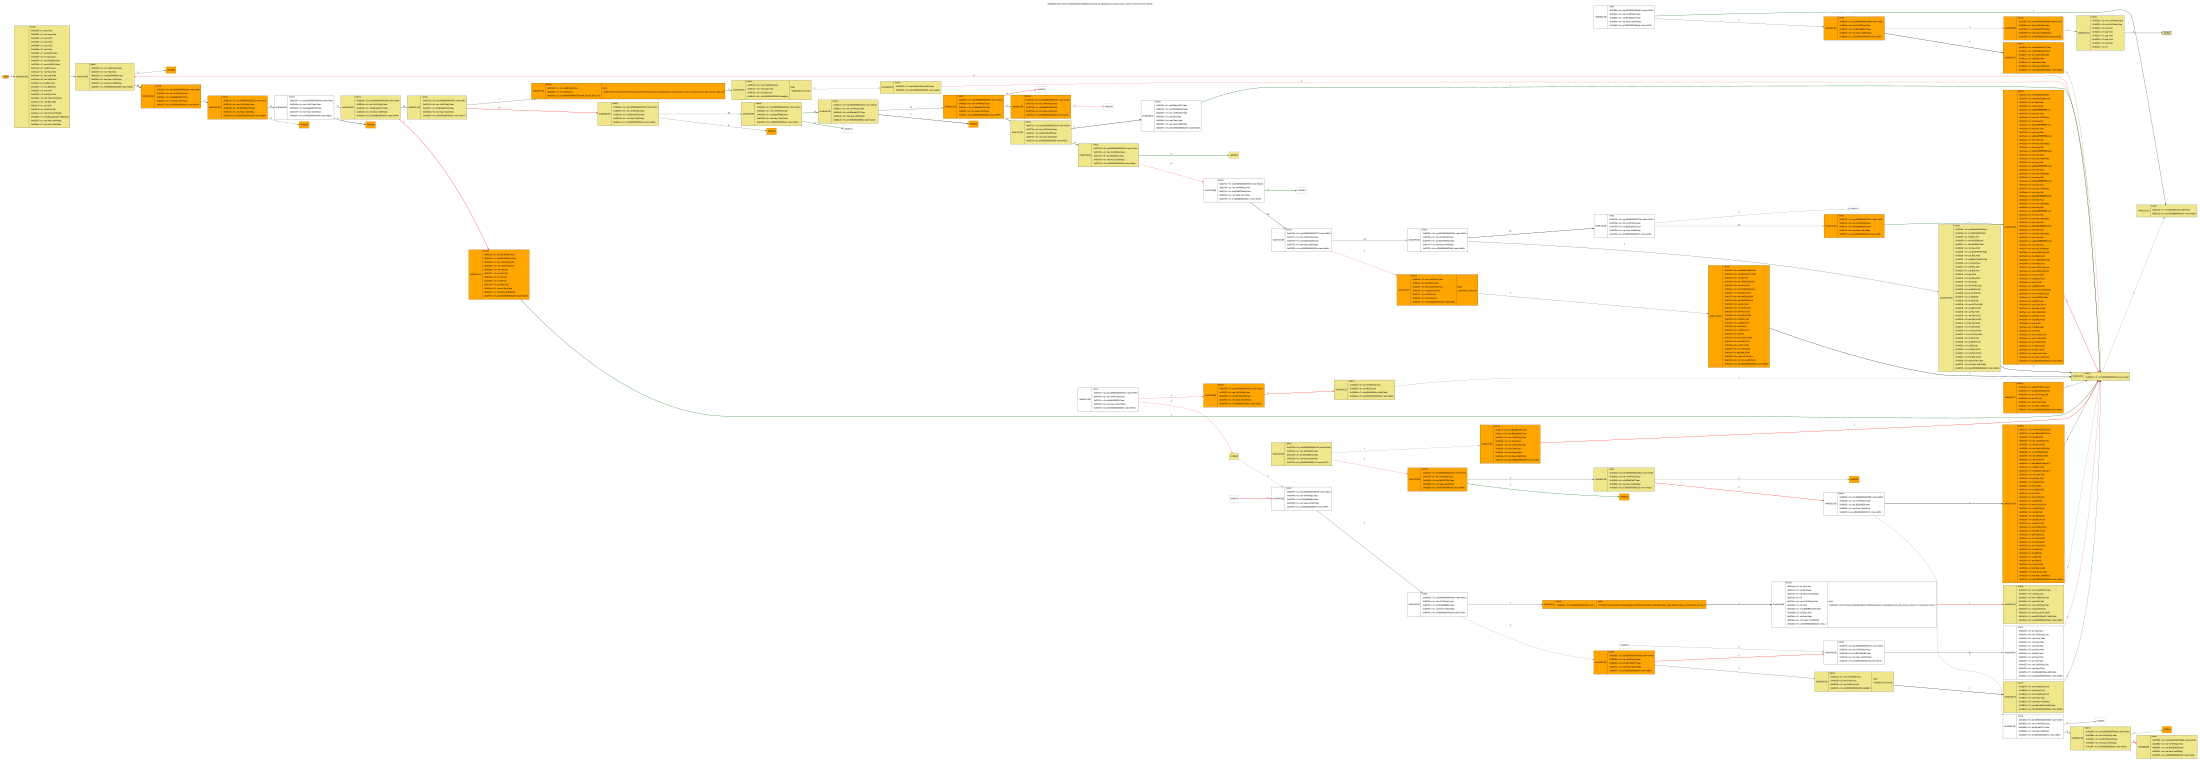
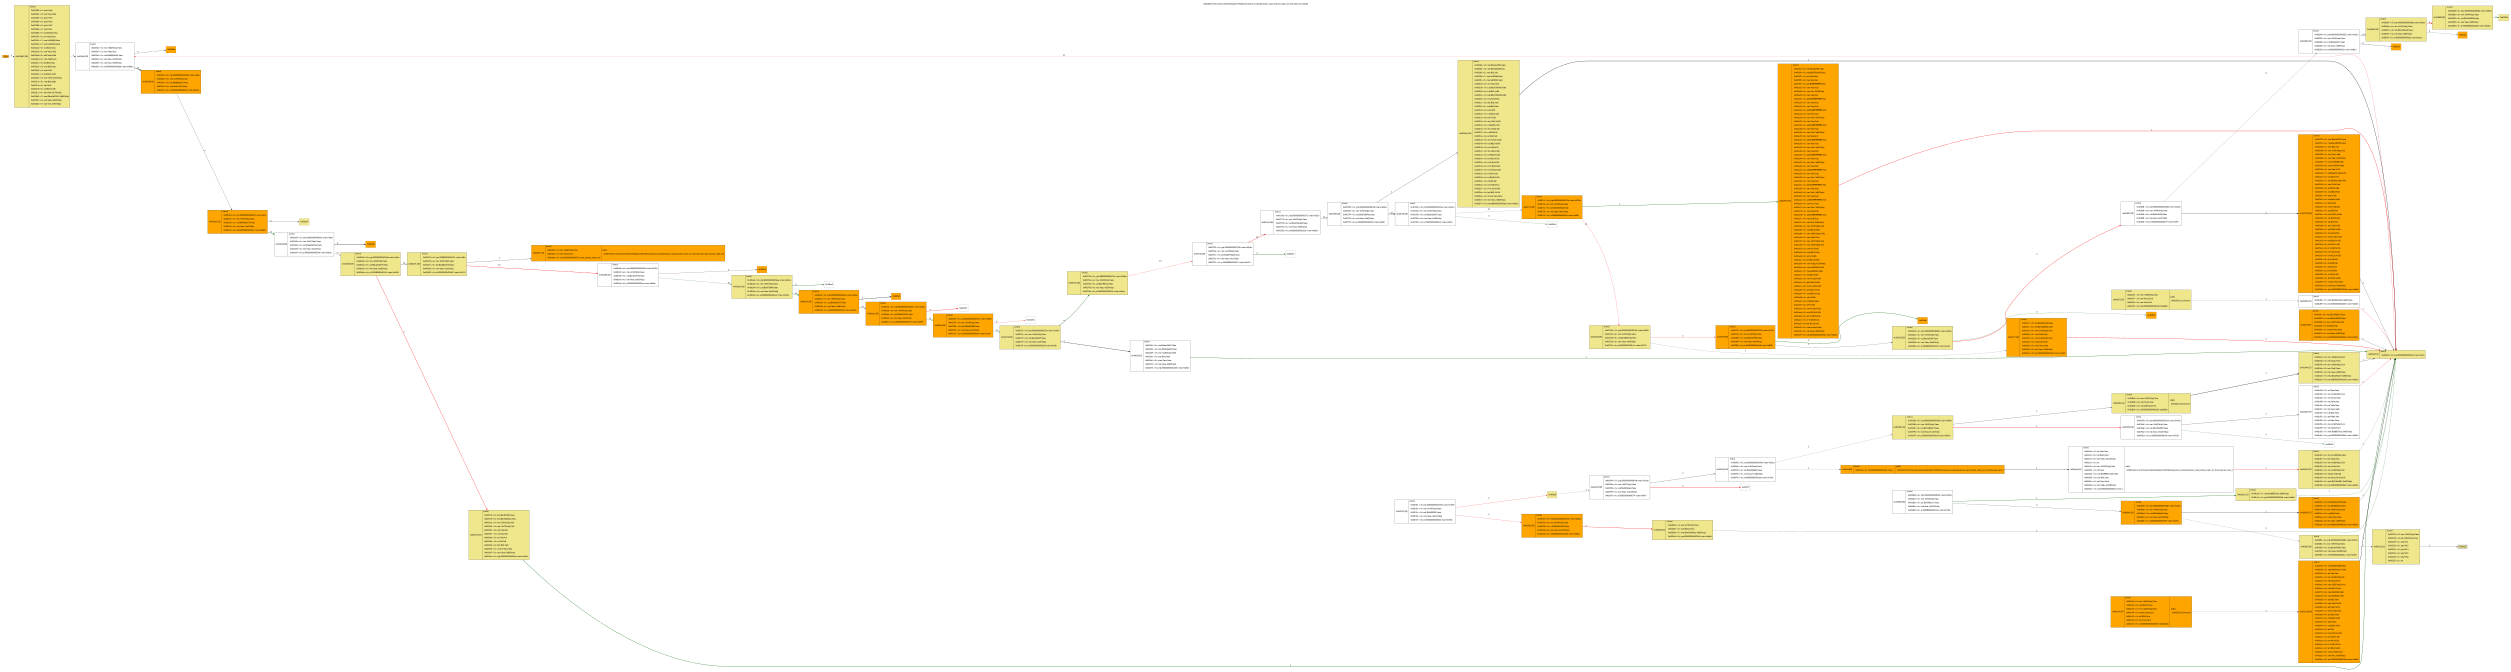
none -> (2504, 18)
(2034, 28) -> (2329, 547)
(105, 77) -> (105, 56)
(911, 87) -> (2329, 301)
(728, 90) -> none
(848, 112) -> (829, 302)
(628, 114) -> (628, 275)
(1007, 119) -> (996, 331)
(304, 125) -> (304, 222)
(1234, 155) -> none
(1267, 215) -> (1256, 239)
(1364, 263) -> none
none -> (1608, 268)
(499, 275) -> (499, 535)
(2133, 295) -> (2380, 450)
(1254, 499) -> (1695, 487)
(1726, 649) -> (2252, 437)
(1624, 662) -> (1923, 427)
(2100, 721) -> (2396, 47)
